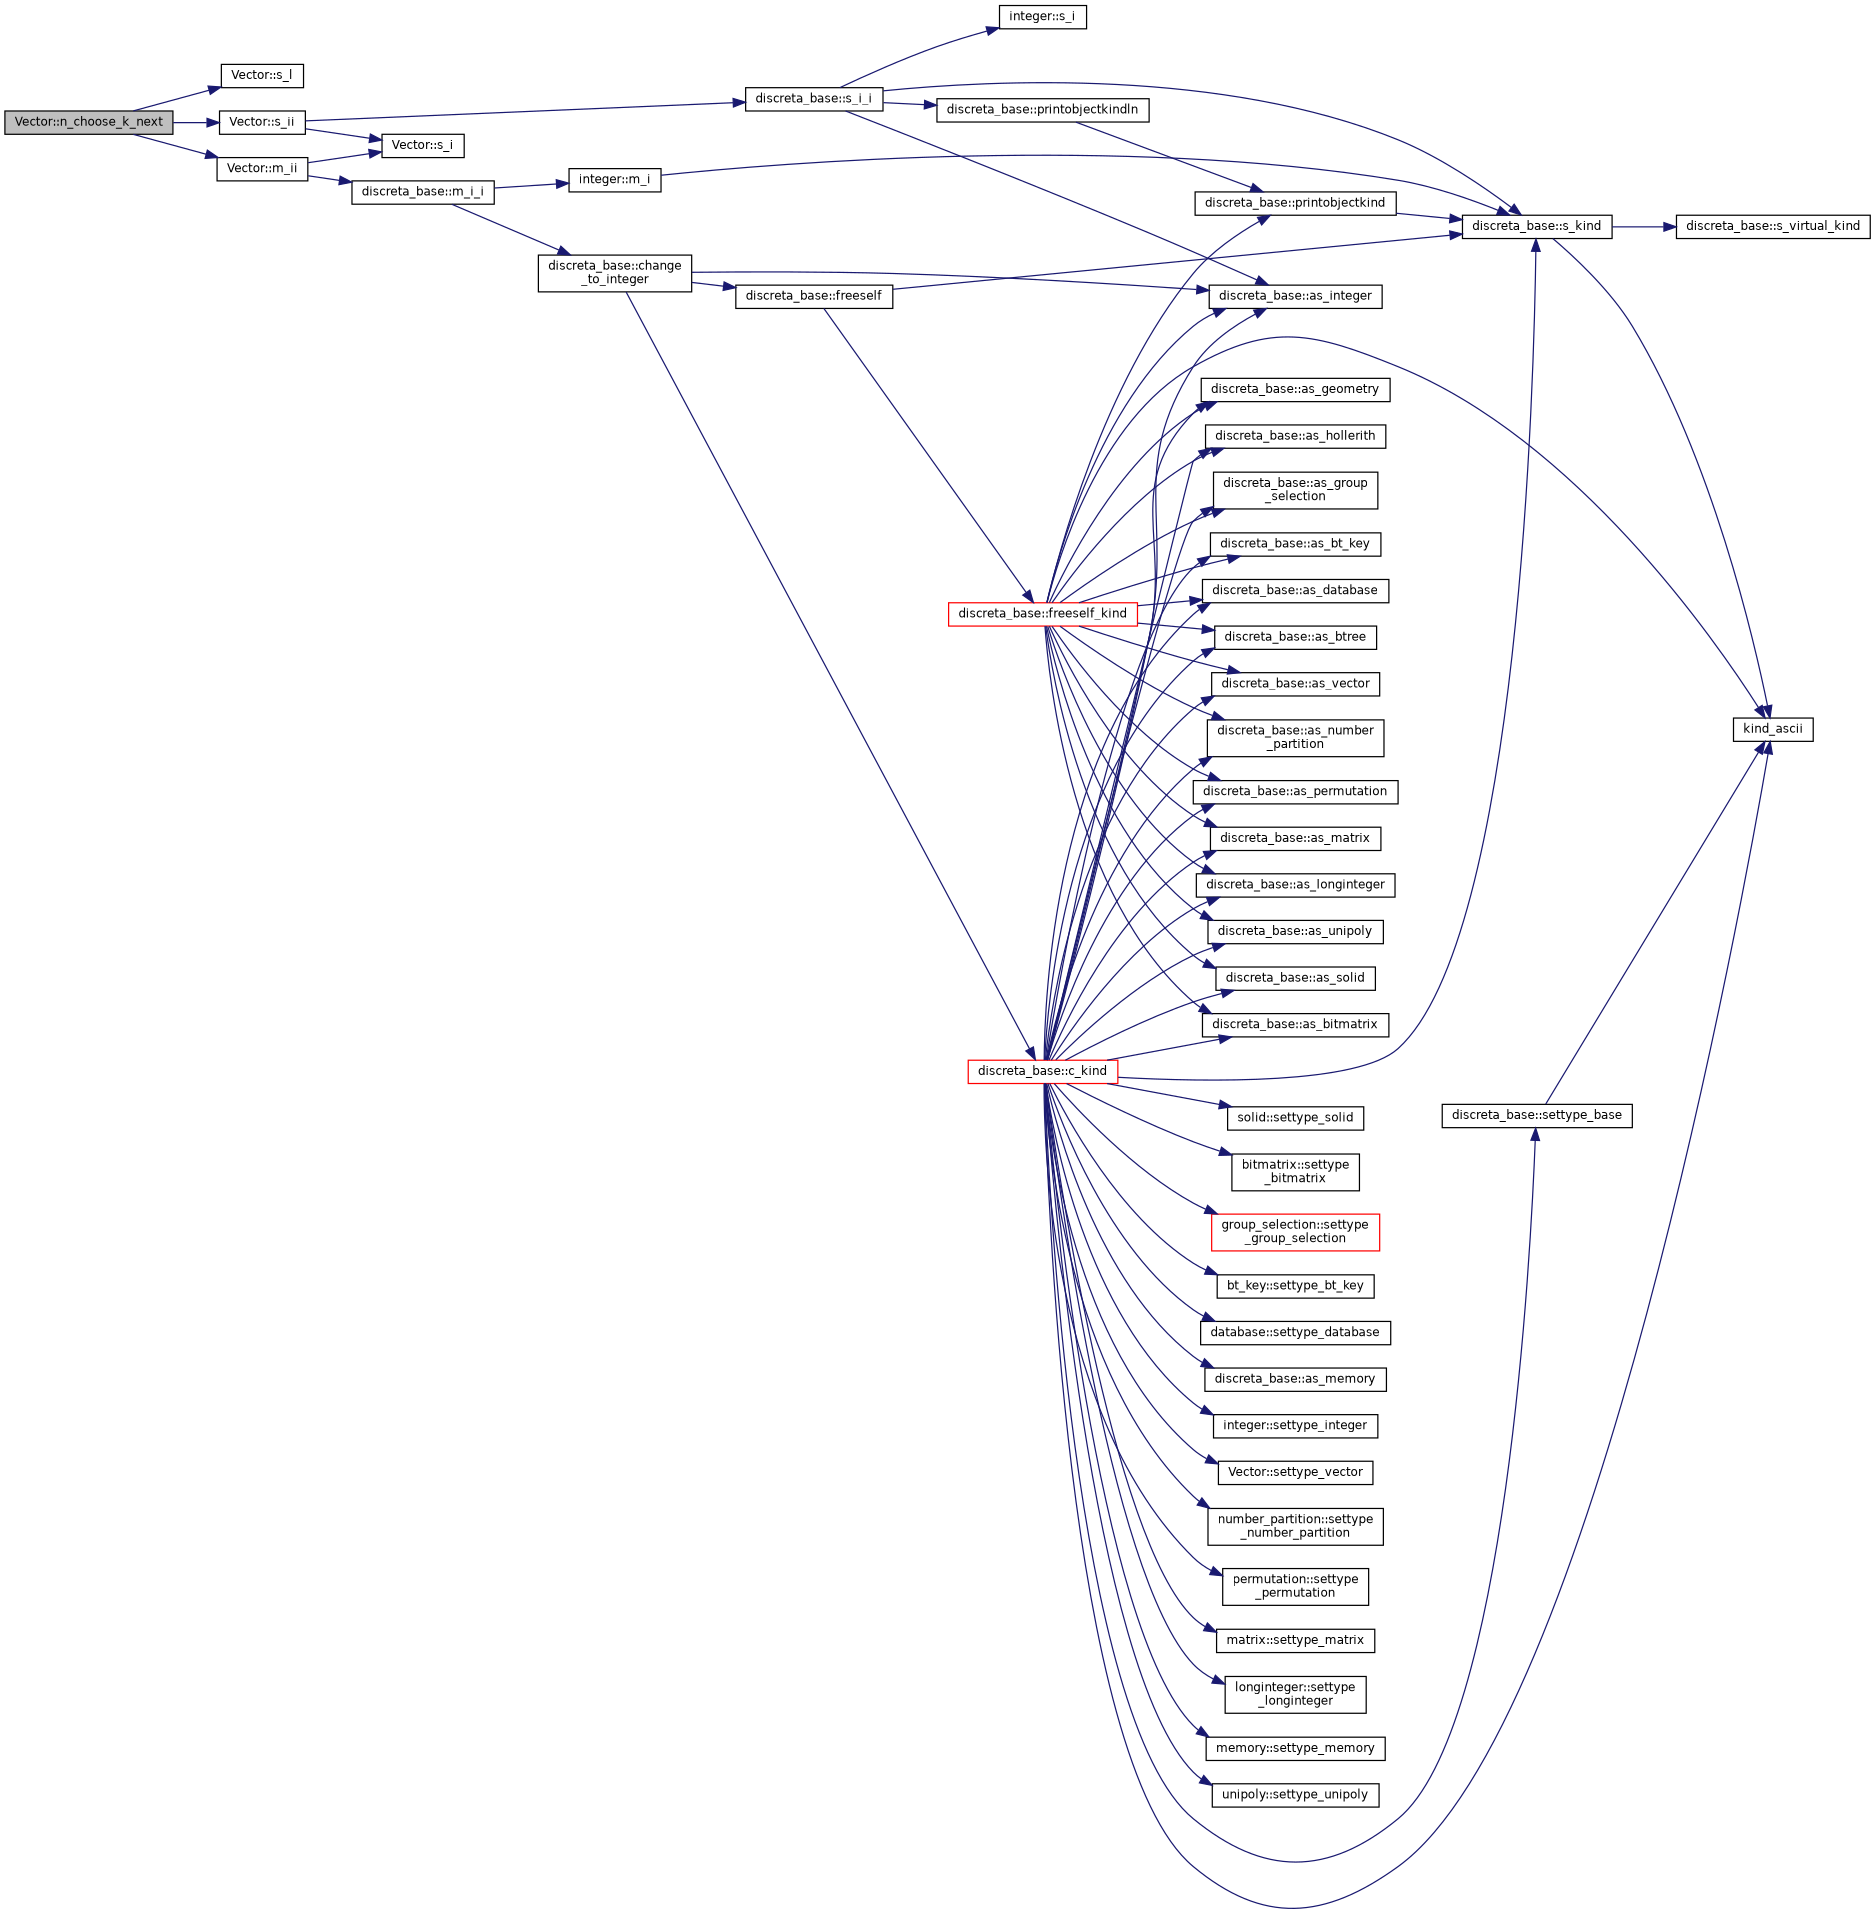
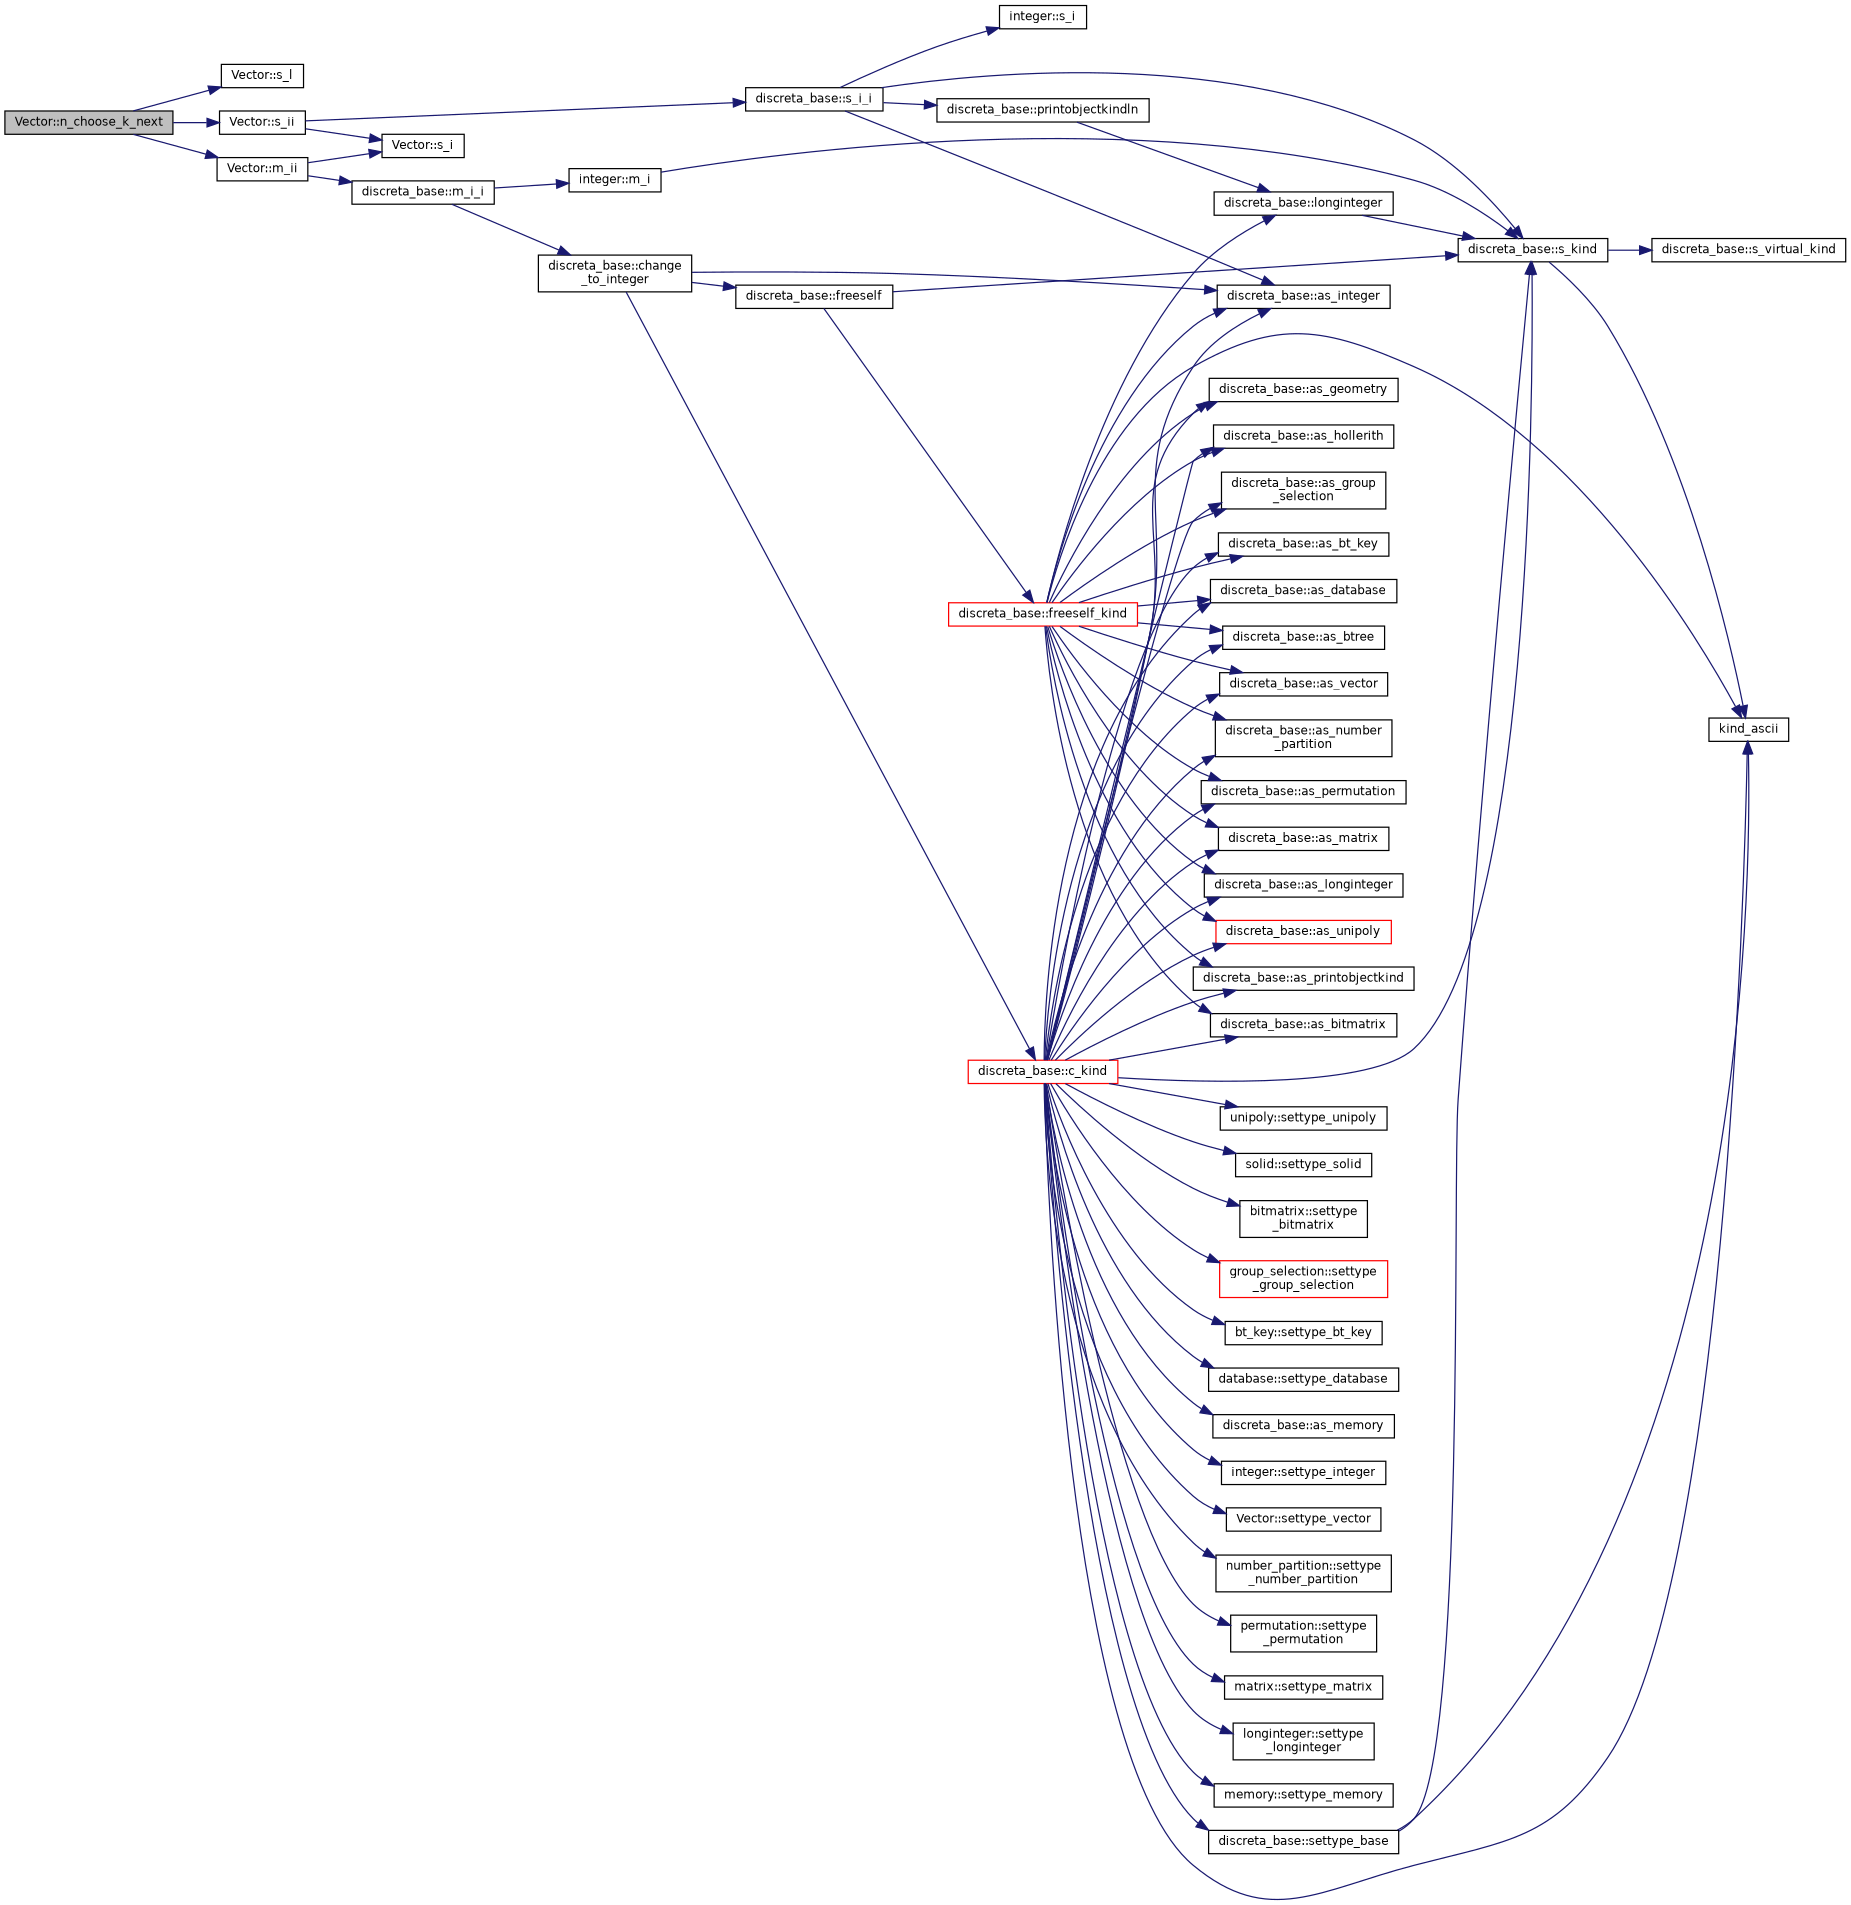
(1296, 204) -> (1304, 204)
(1296, 932) -> (1304, 932)
(1296, 979) -> (1304, 979)
none -> (1461, 1057)
